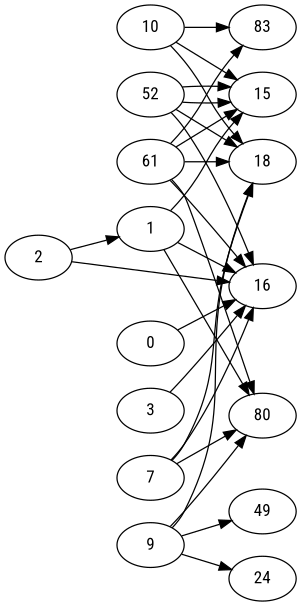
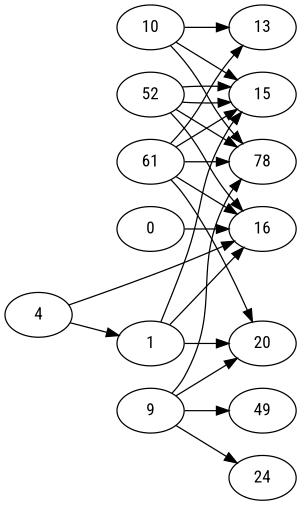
(263, 27) -> (263, 27)
(263, 162) -> (263, 162)
(39, 258) -> (39, 315)
(151, 411) -> none
(263, 416) -> (263, 343)
(151, 478) -> none
